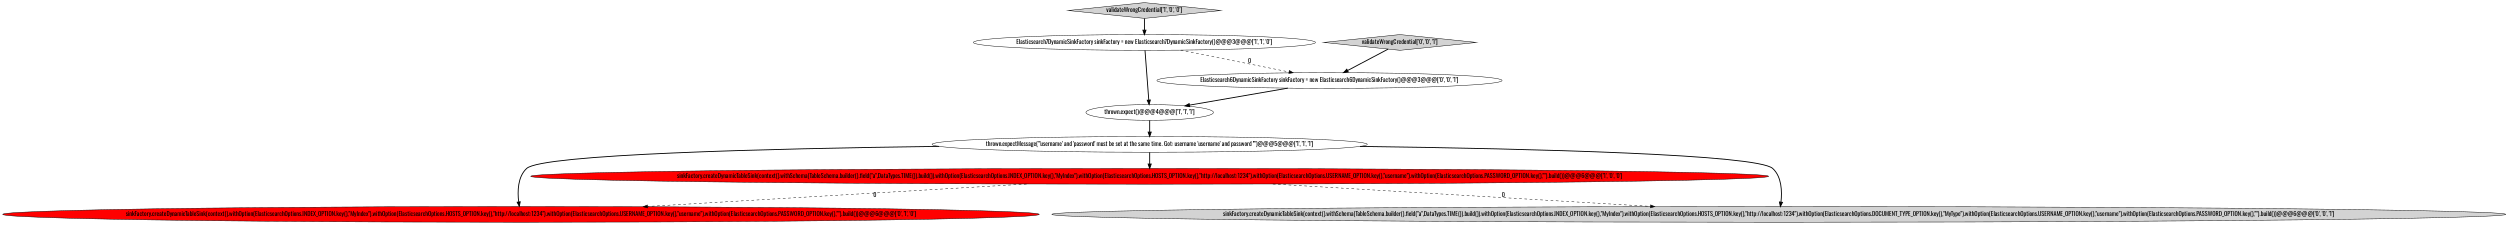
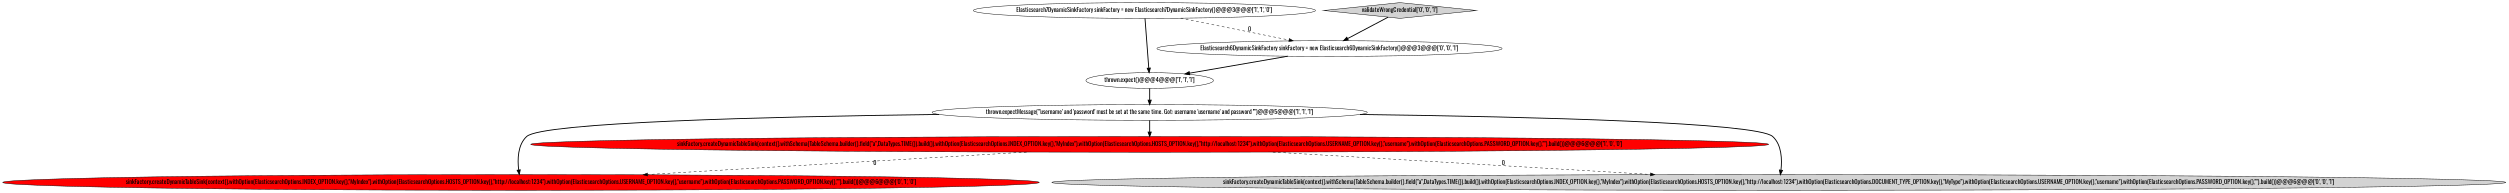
(1144, 10) -> none
